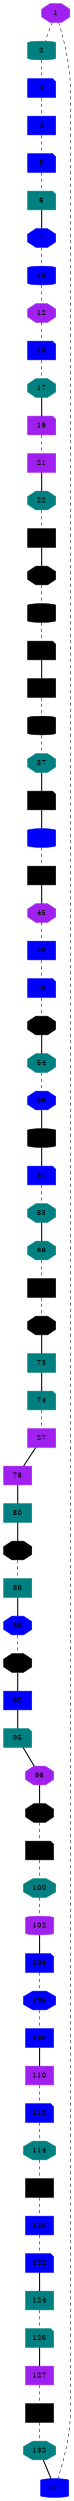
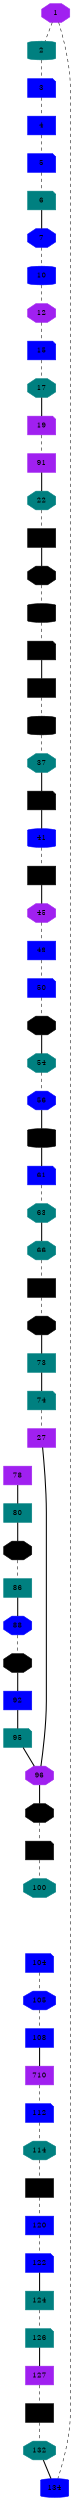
(42, 463) -> (42, 463)
(30, 1457) -> (46, 1607)
(40, 1926) -> none
(40, 2076) -> (40, 2076)
